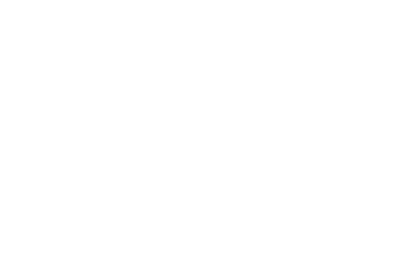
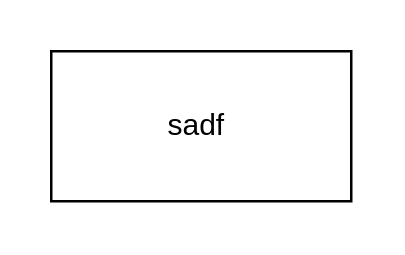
none -> (201, 126)
